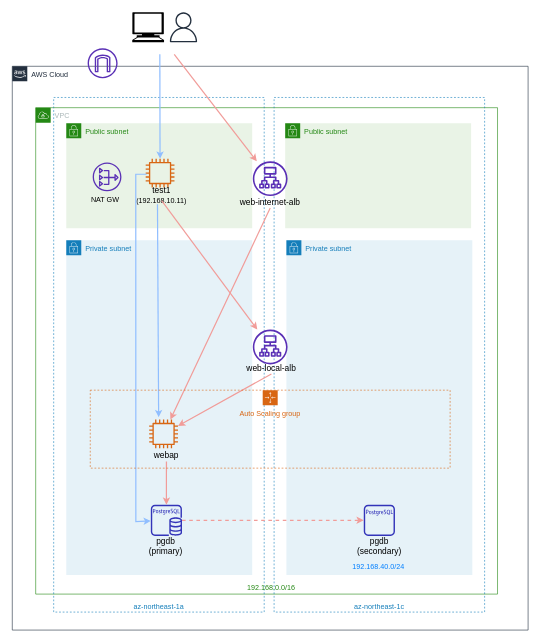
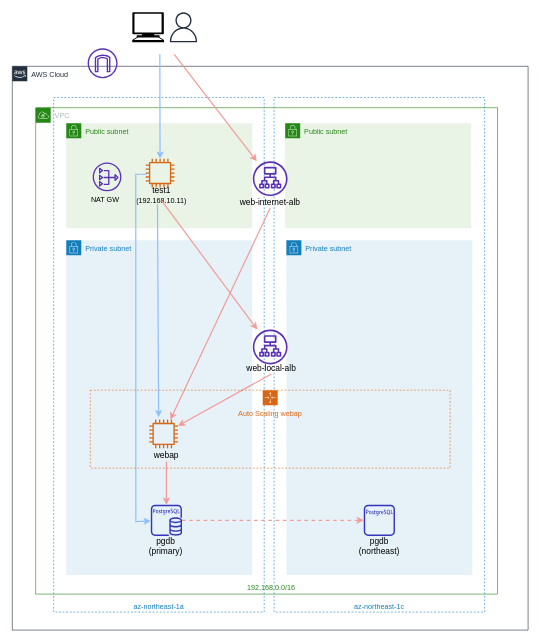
(270, 414) -> (270, 414)
(380, 546) -> (380, 546)
(378, 567) -> none
